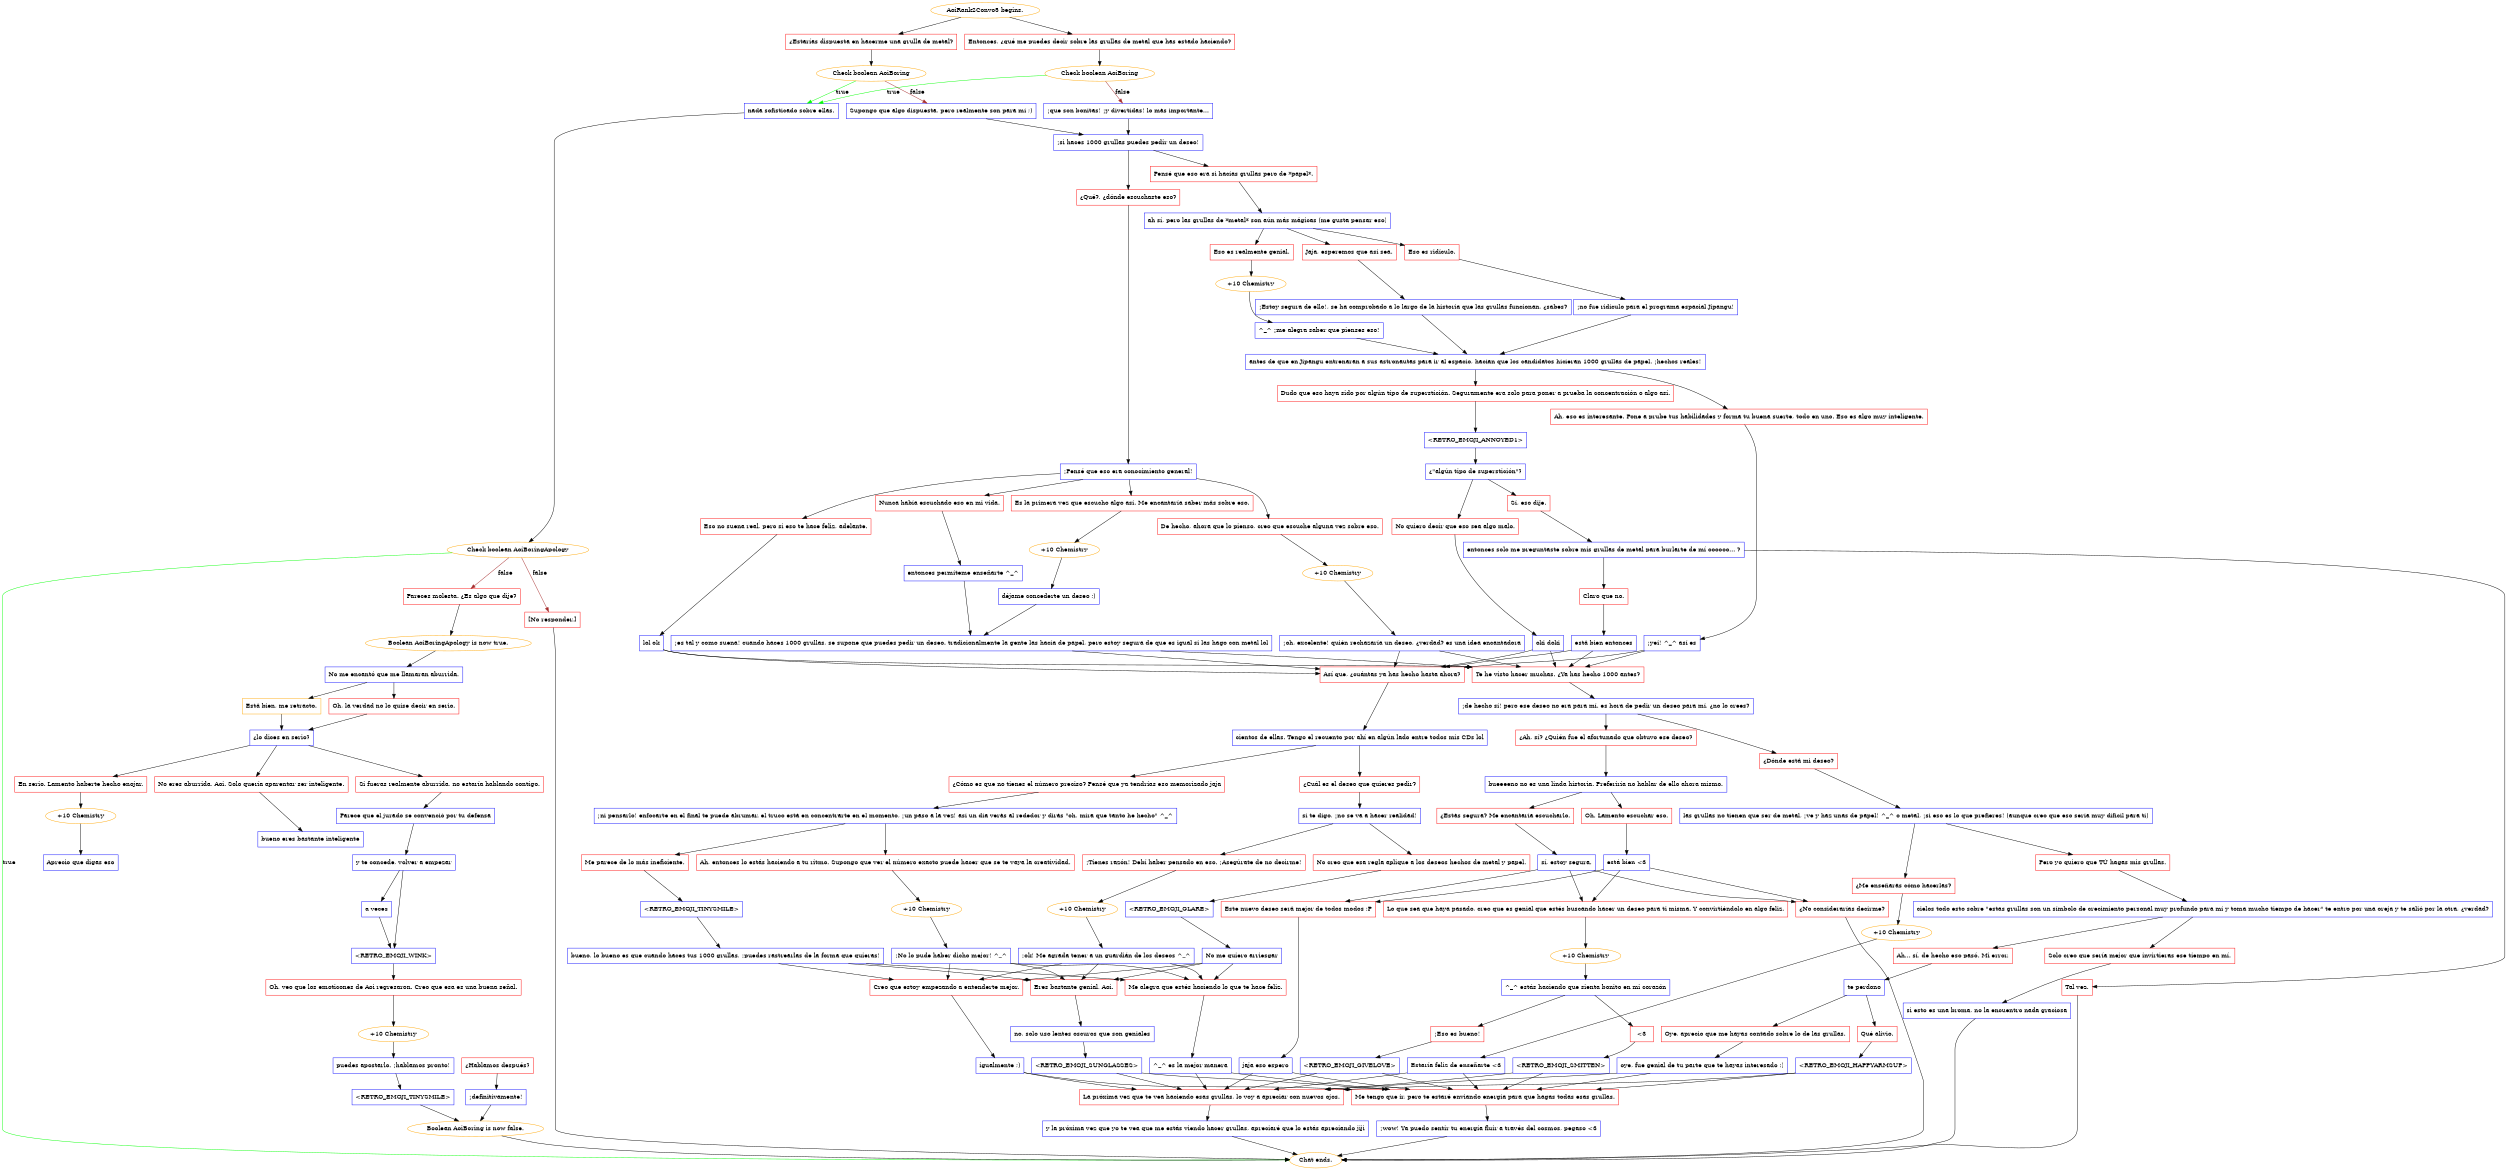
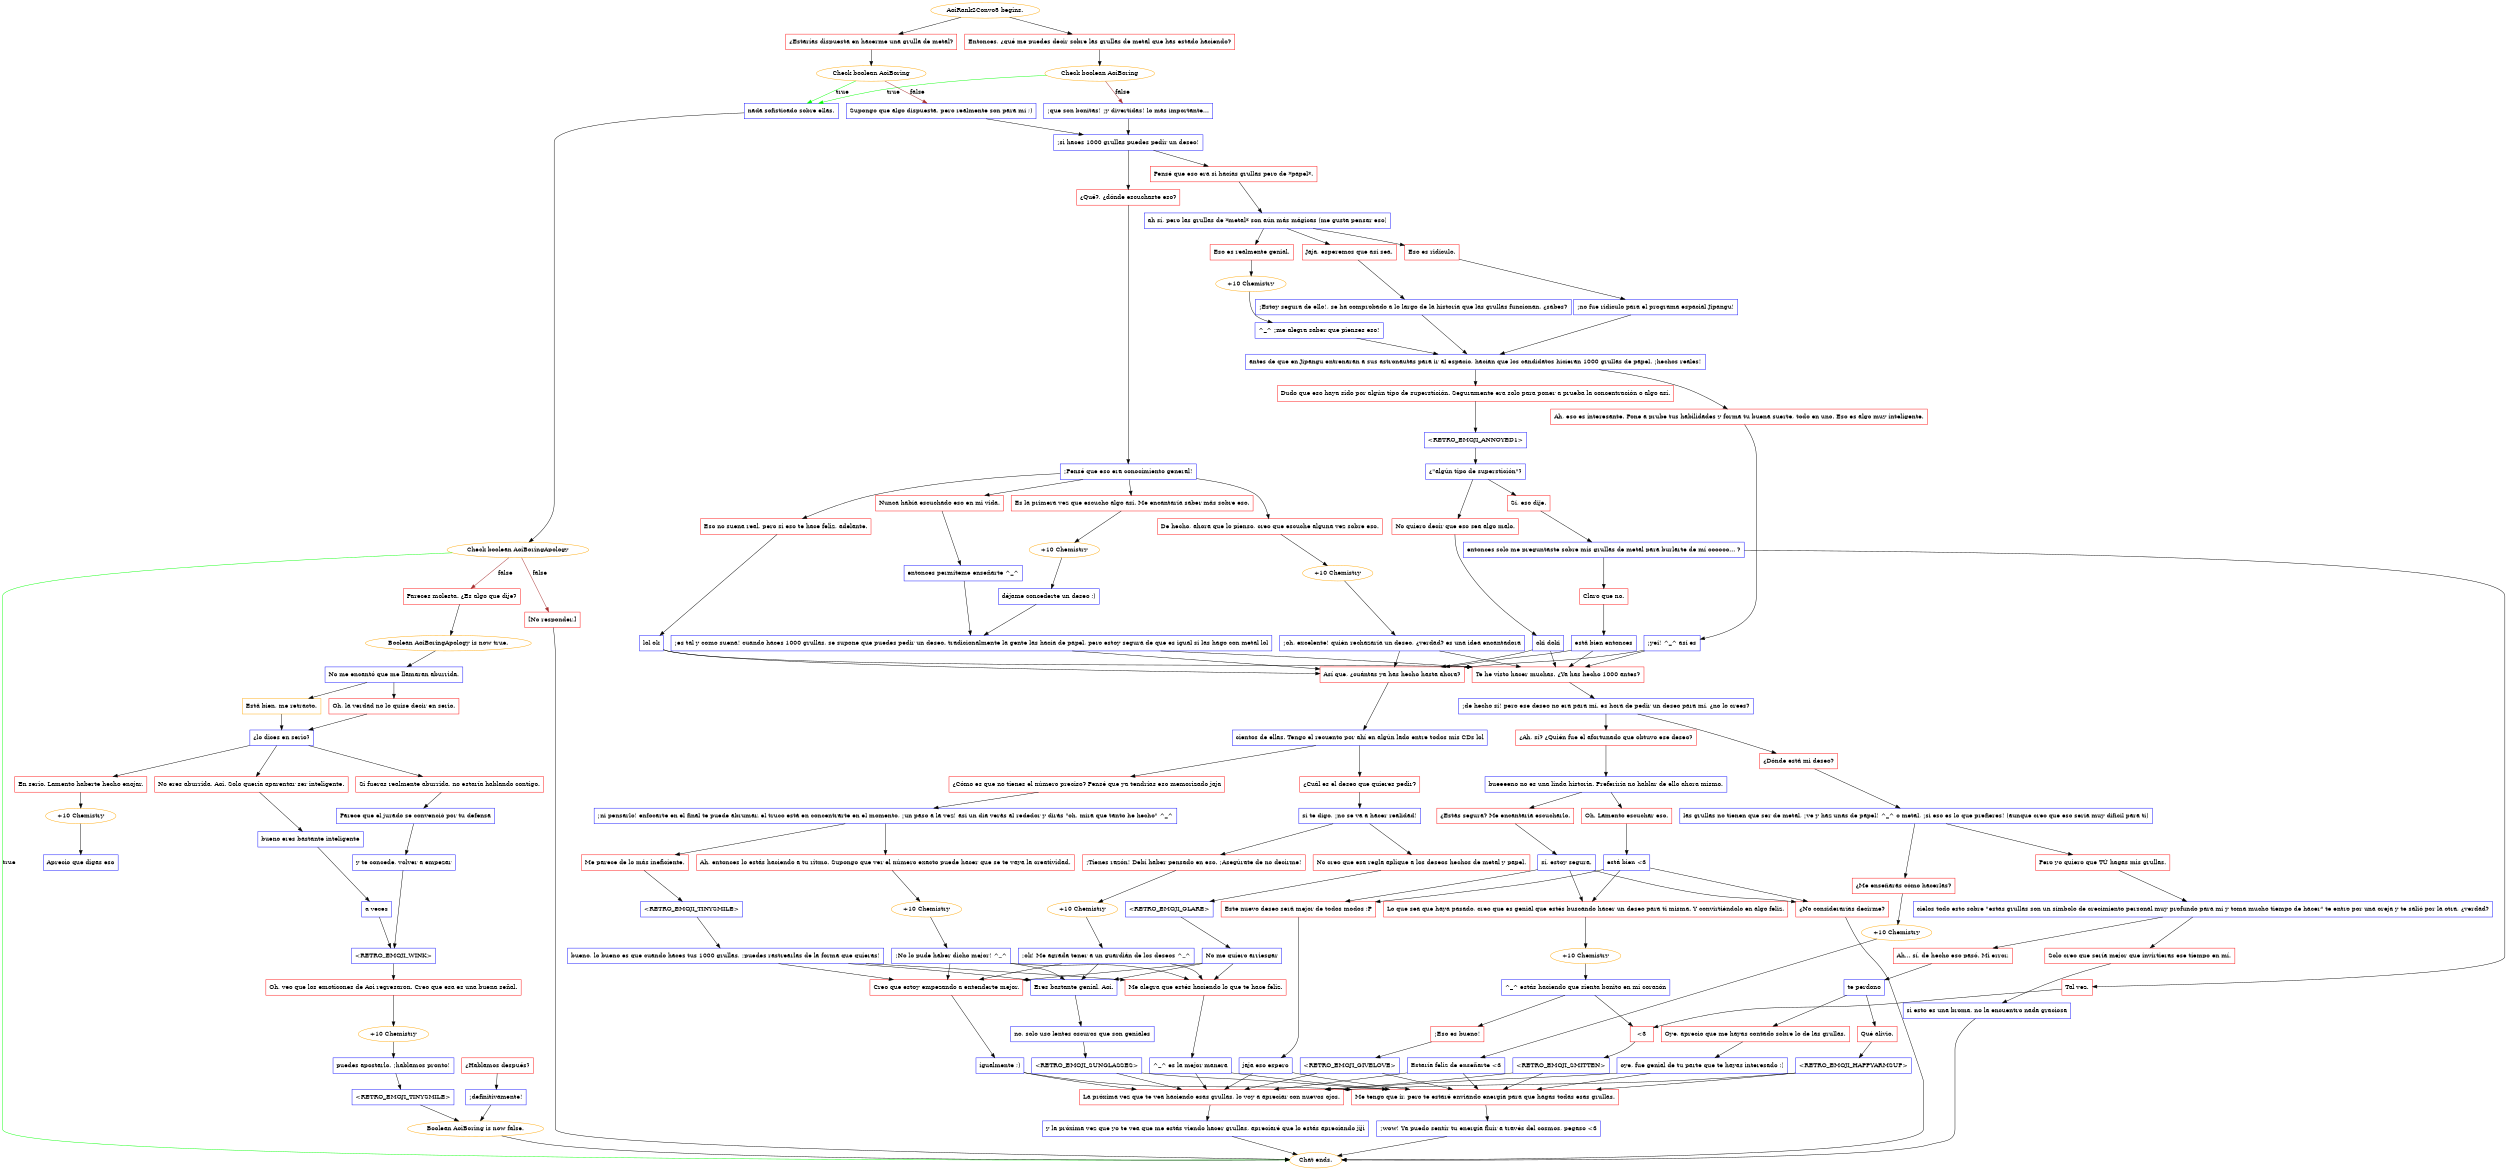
(391, 884) -> (342, 873)
(1074, 987) -> (1074, 987)
(1826, 1151) -> (1859, 1006)
